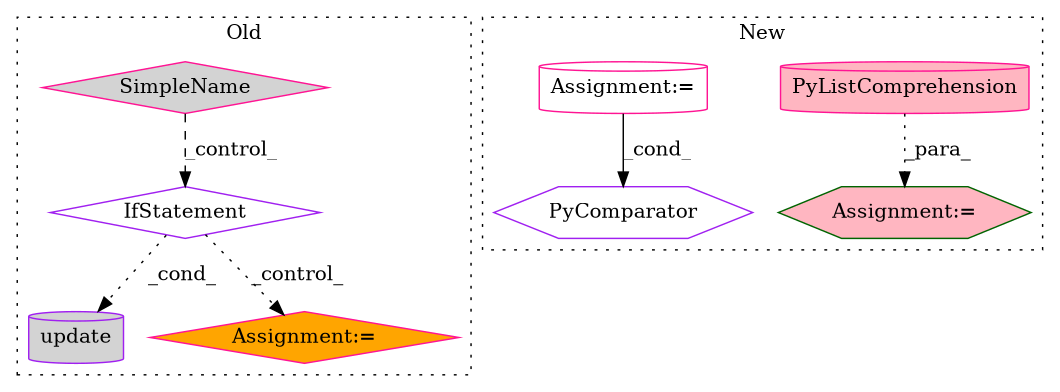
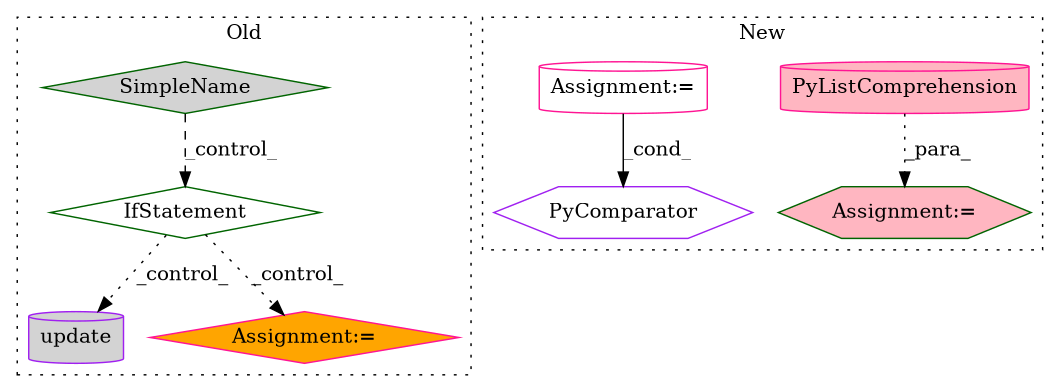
(185, 88) -> (185, 88)
(185, 213) -> (185, 213)
(182, 275) -> (182, 275)
